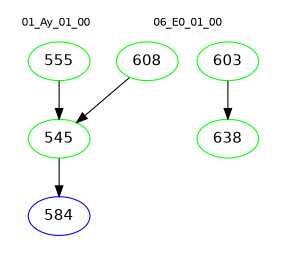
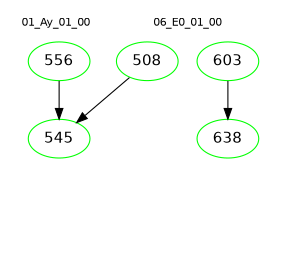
(59, 61) -> (59, 61)
(147, 61) -> (147, 61)
(59, 216) -> none
